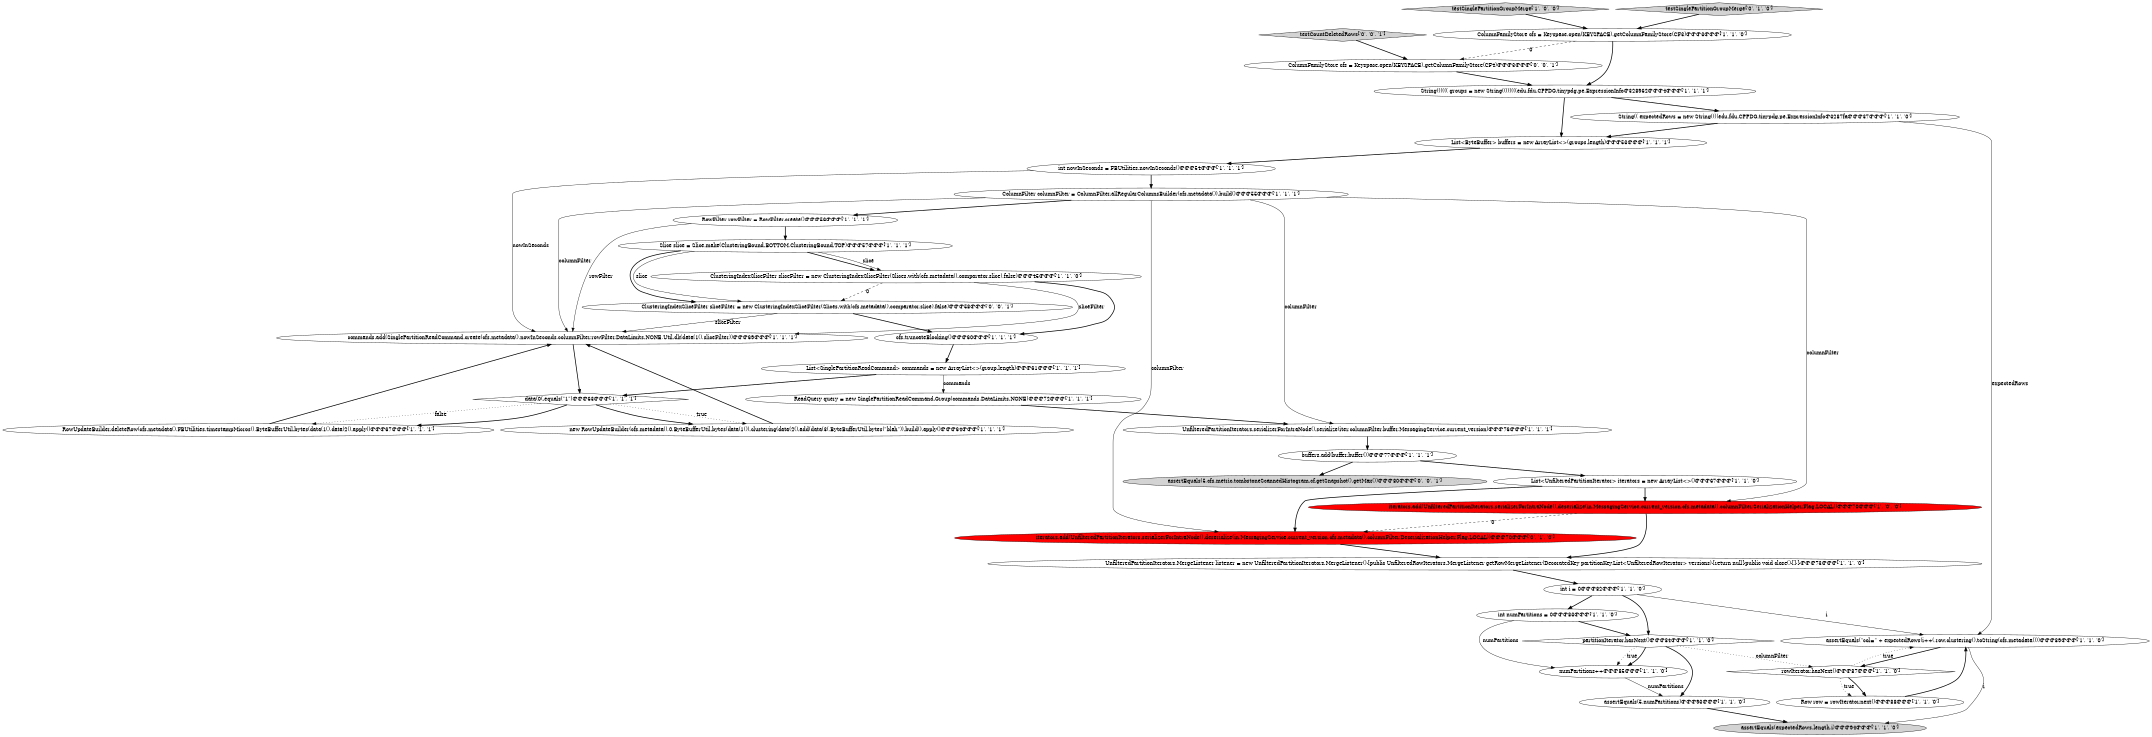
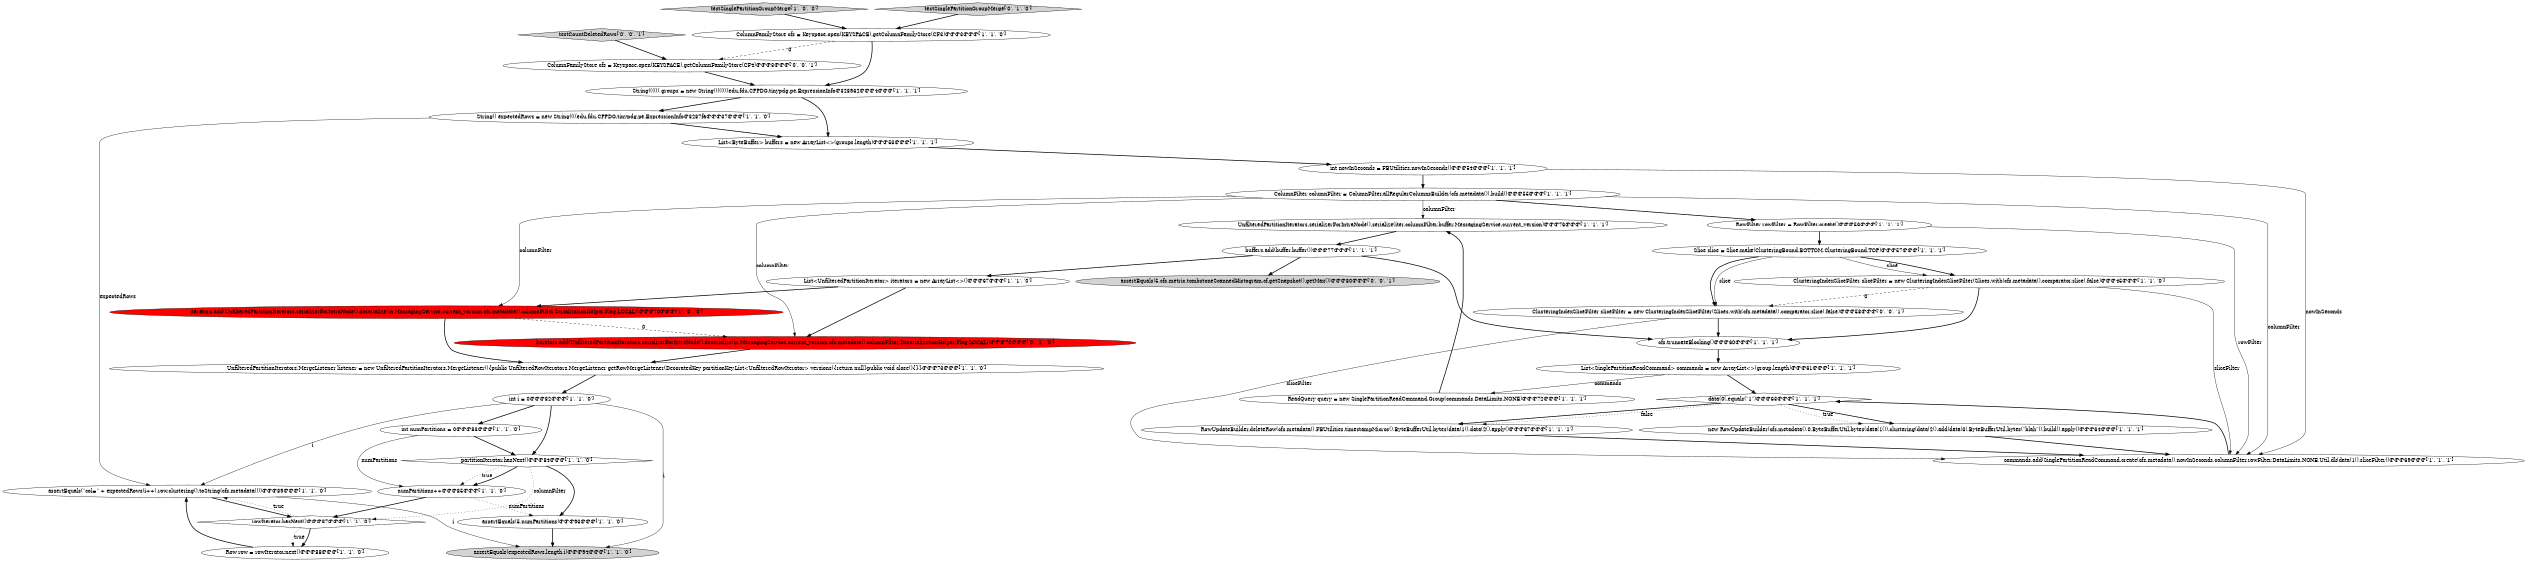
none -> (1491, 324)
none -> (663, 469)
none -> (388, 505)
(1642, 686) -> (497, 505)
